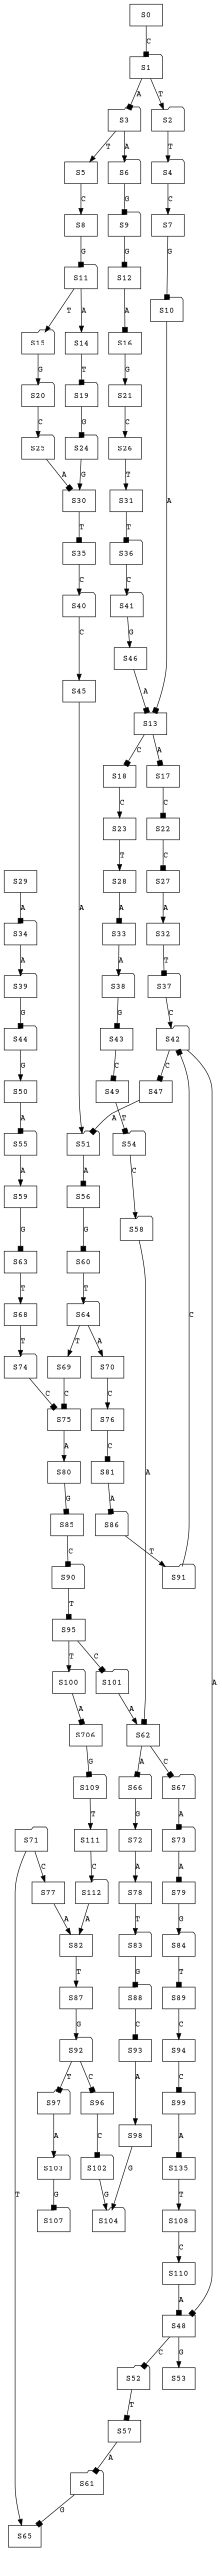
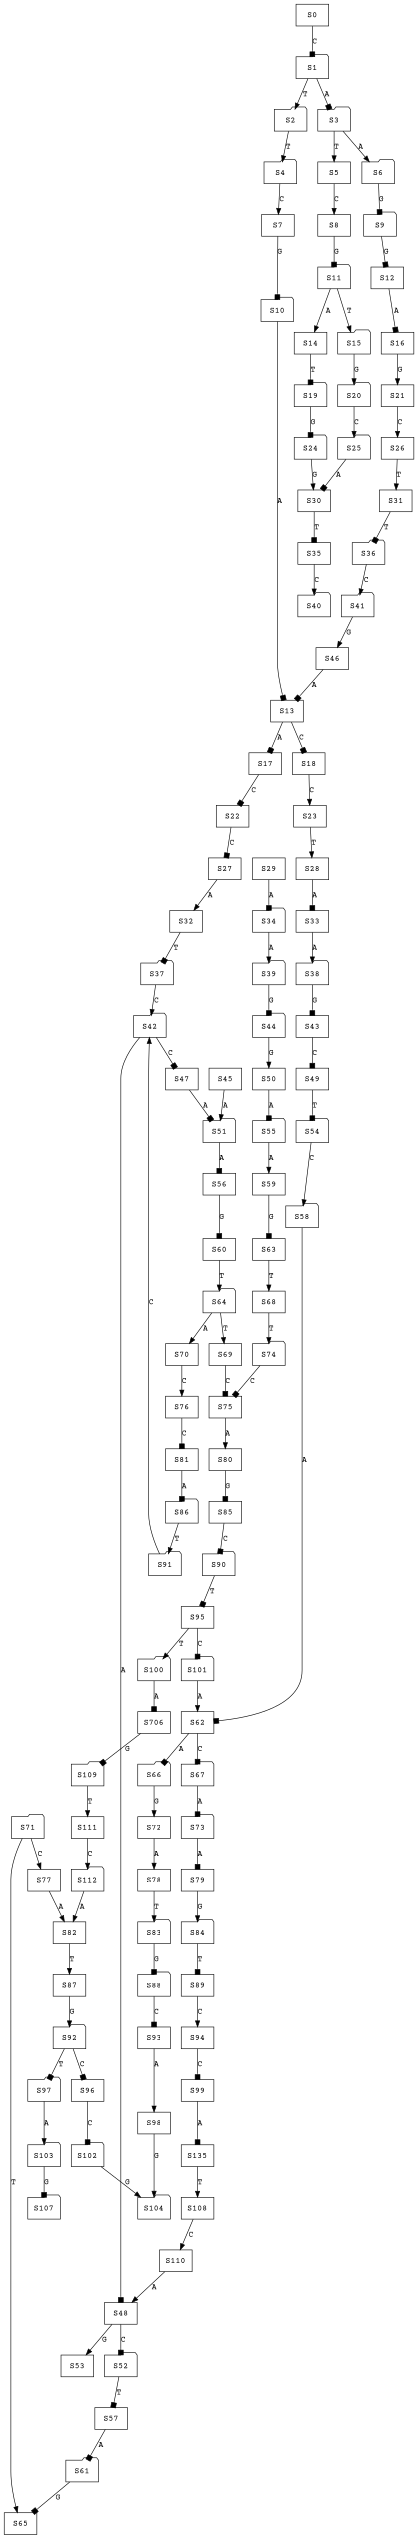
(79, 645) -> none
(189, 1311) -> (149, 1300)
(179, 2297) -> (151, 2285)
